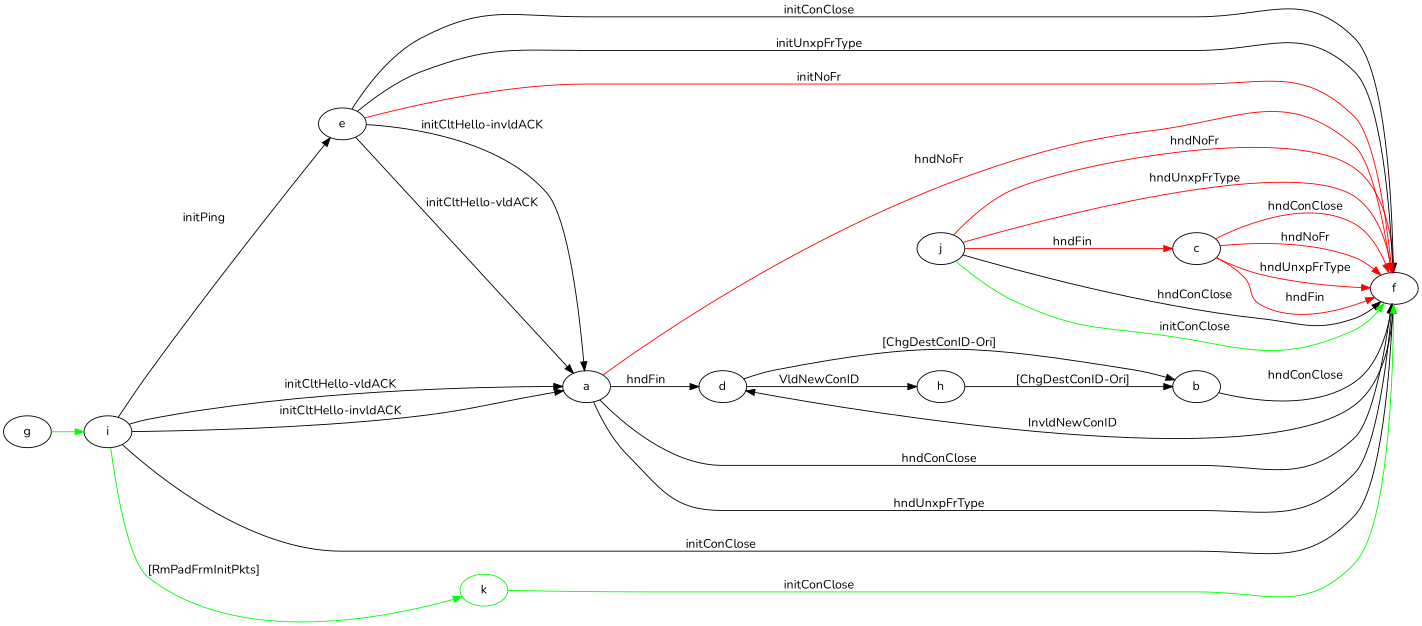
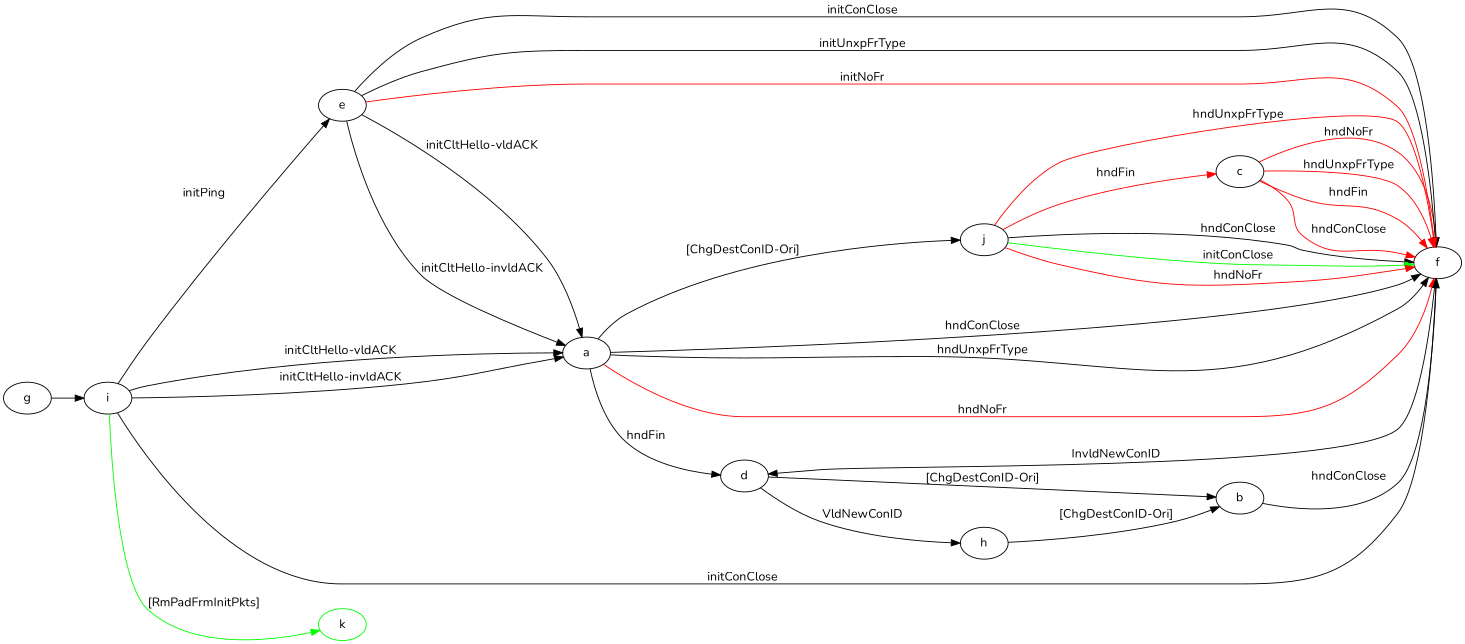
none -> (766, 264)
(63, 432) -> (63, 398)
(1064, 592) -> none
